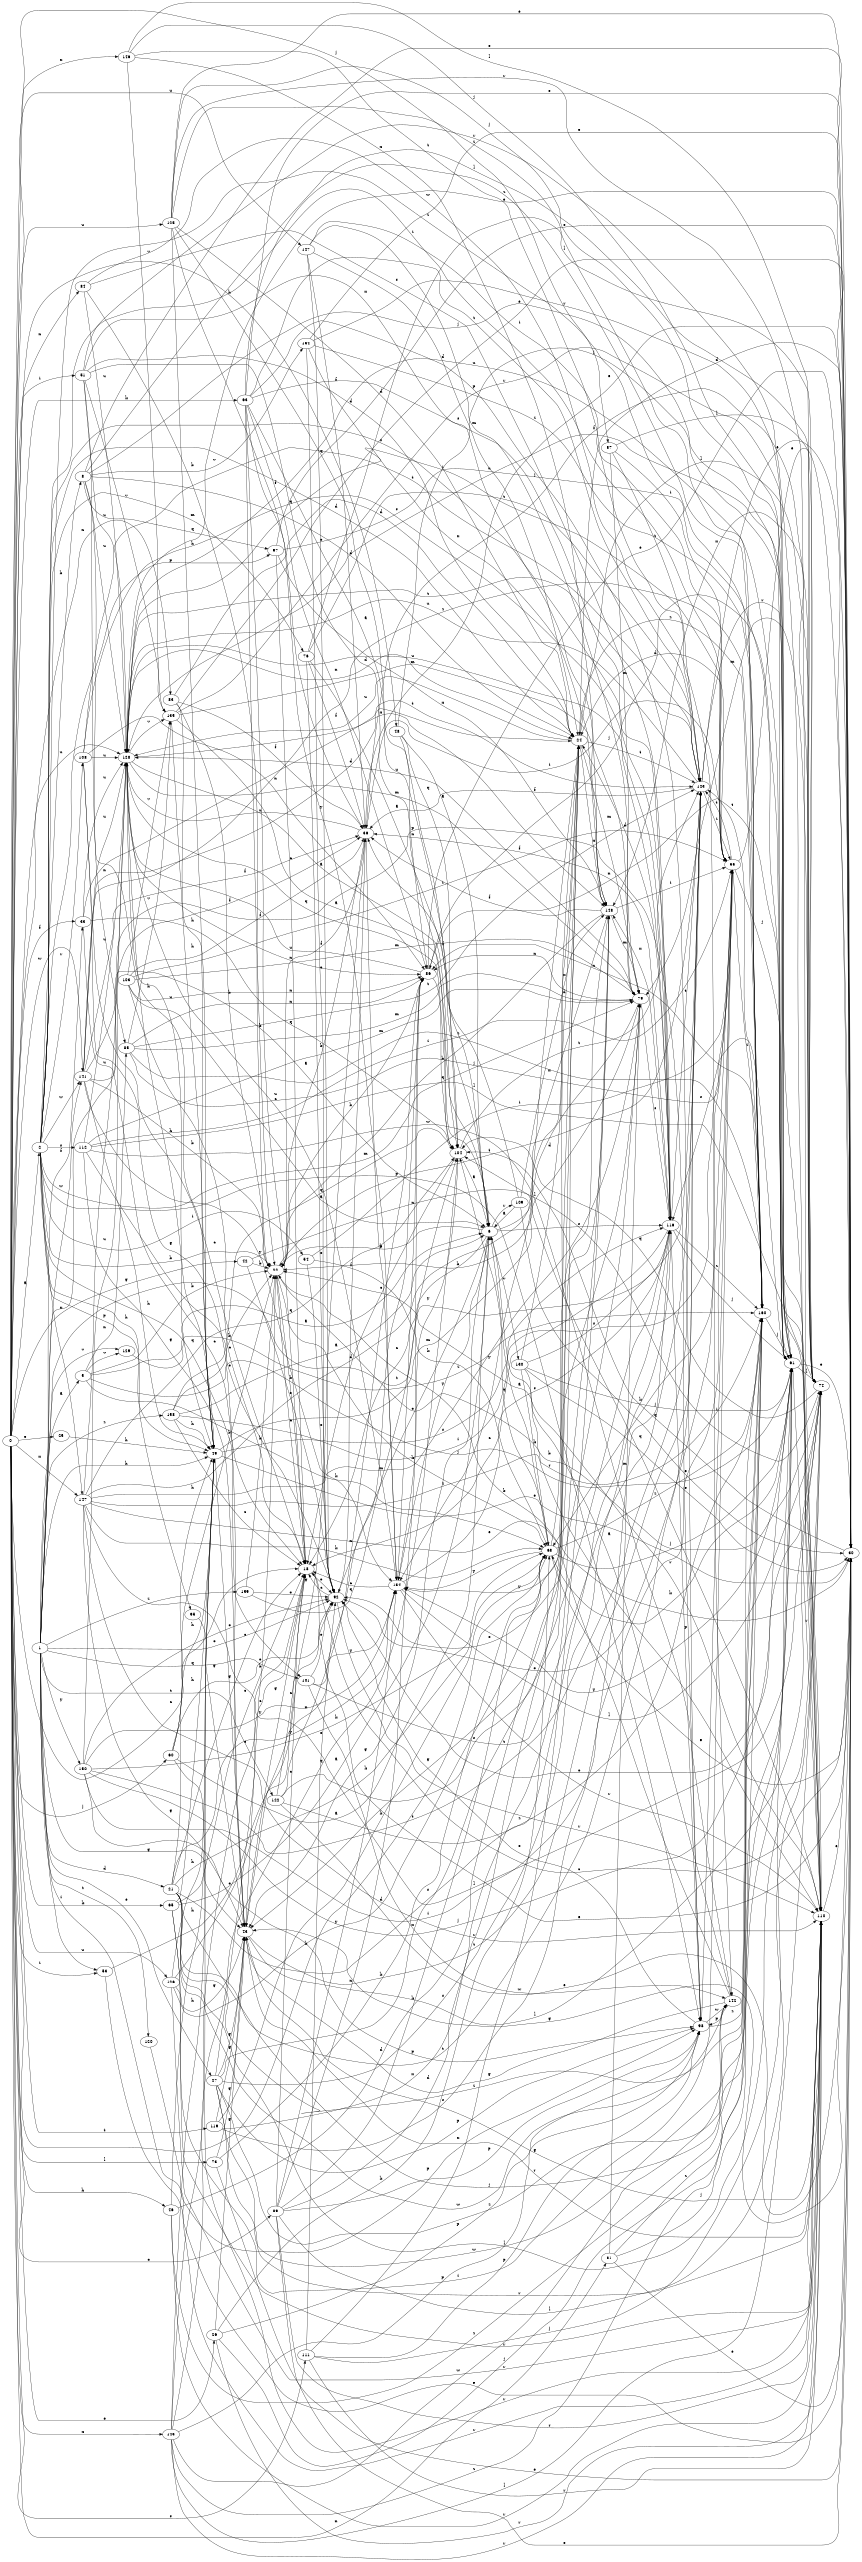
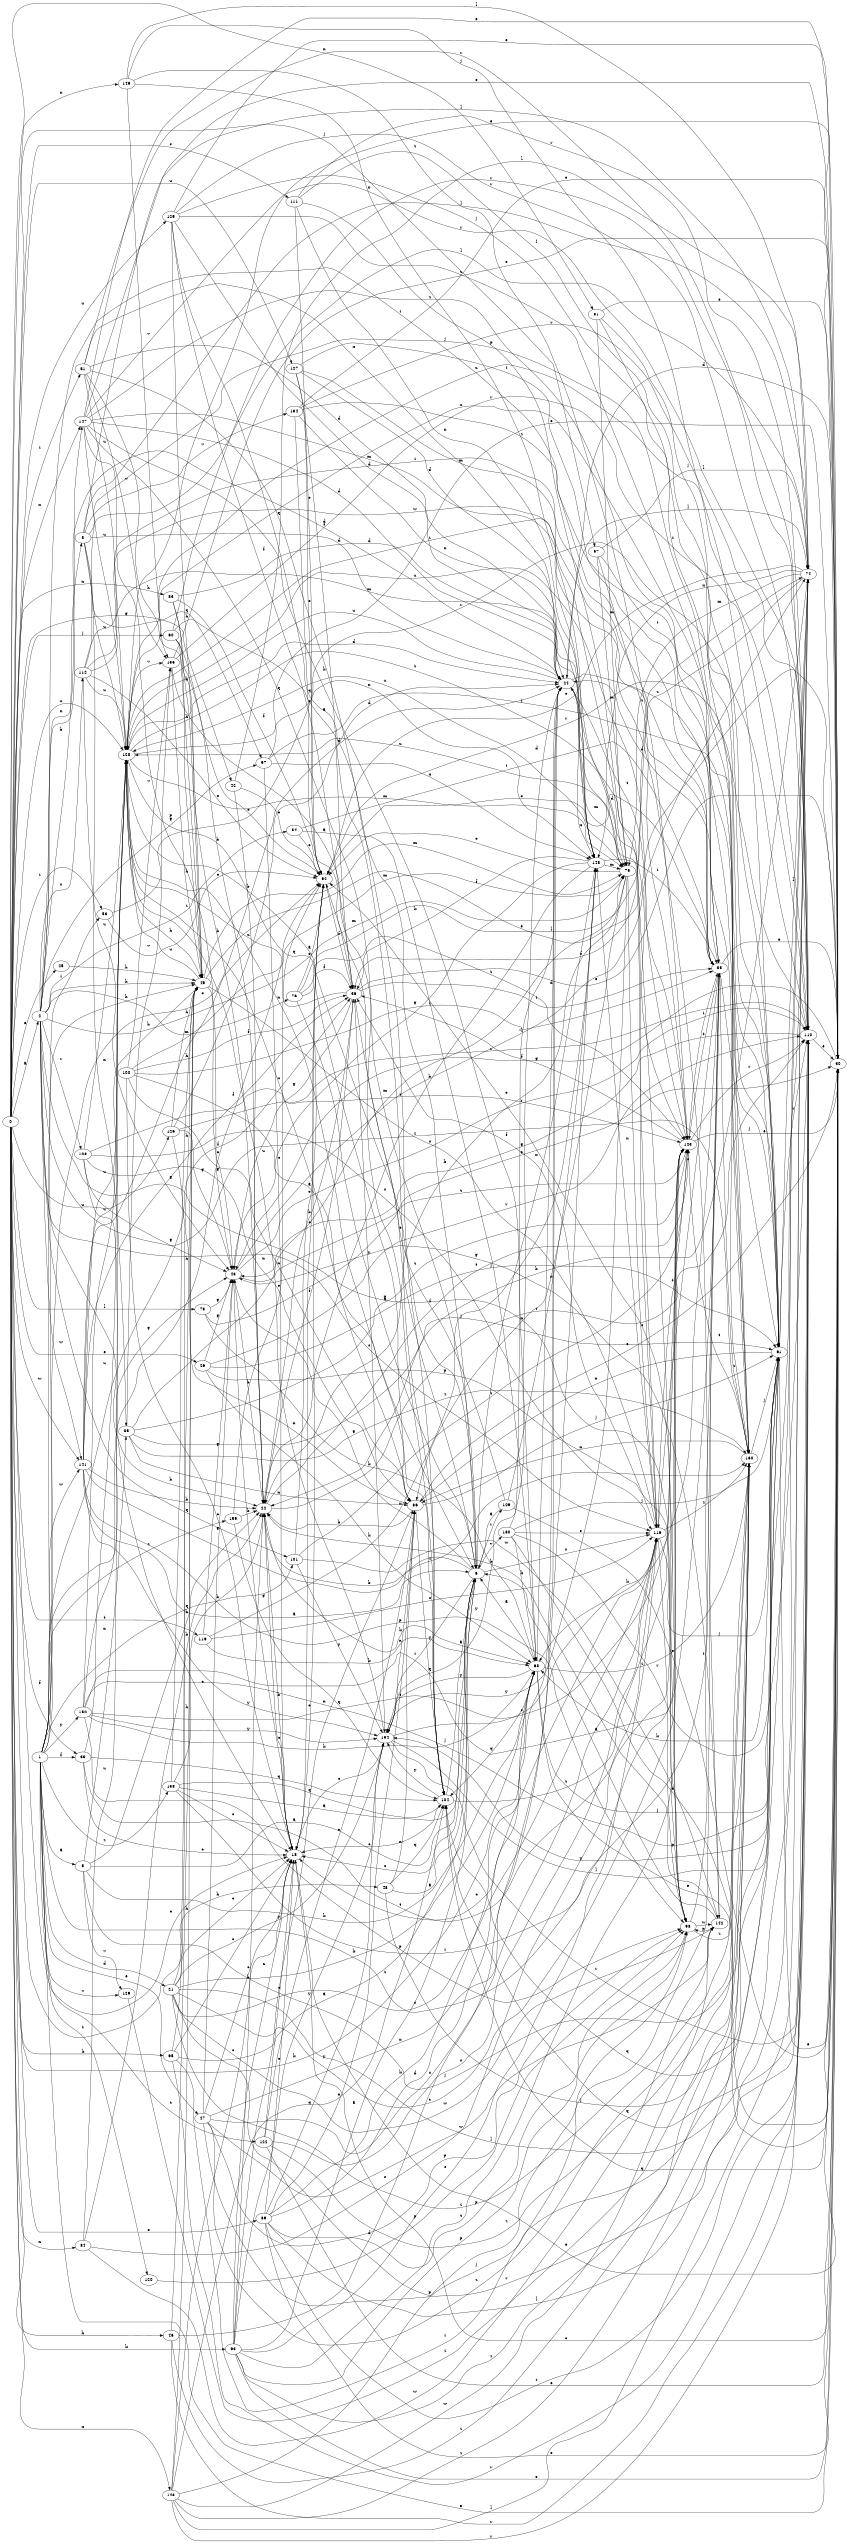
(518, 694) -> none
(127, 980) -> (127, 1073)
(193, 1615) -> none
